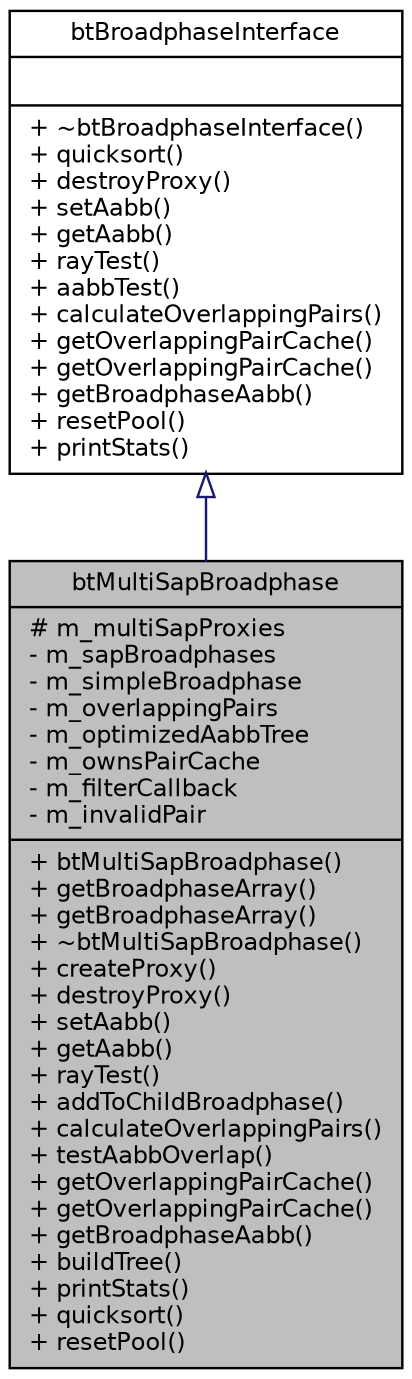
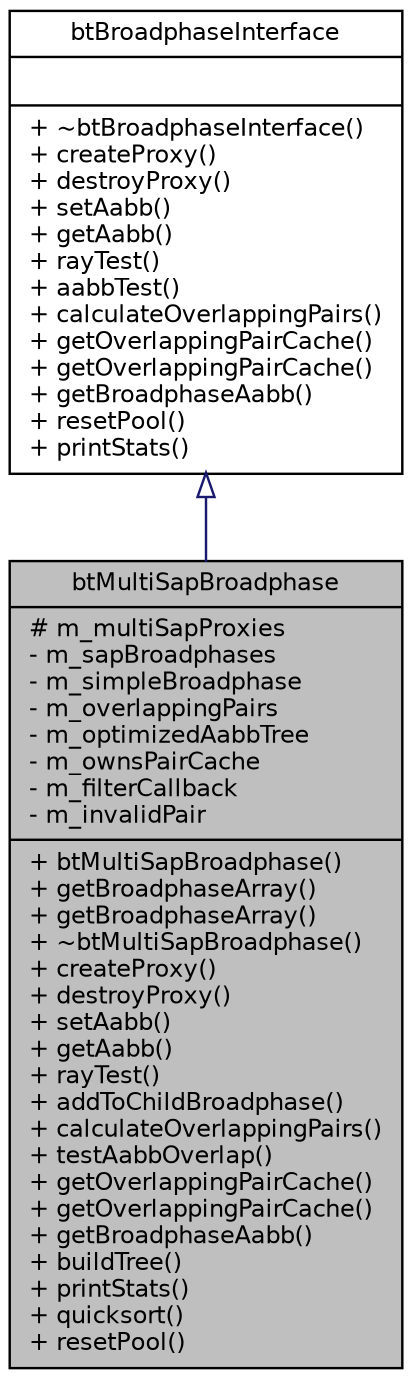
(107, 155) -> (124, 155)
